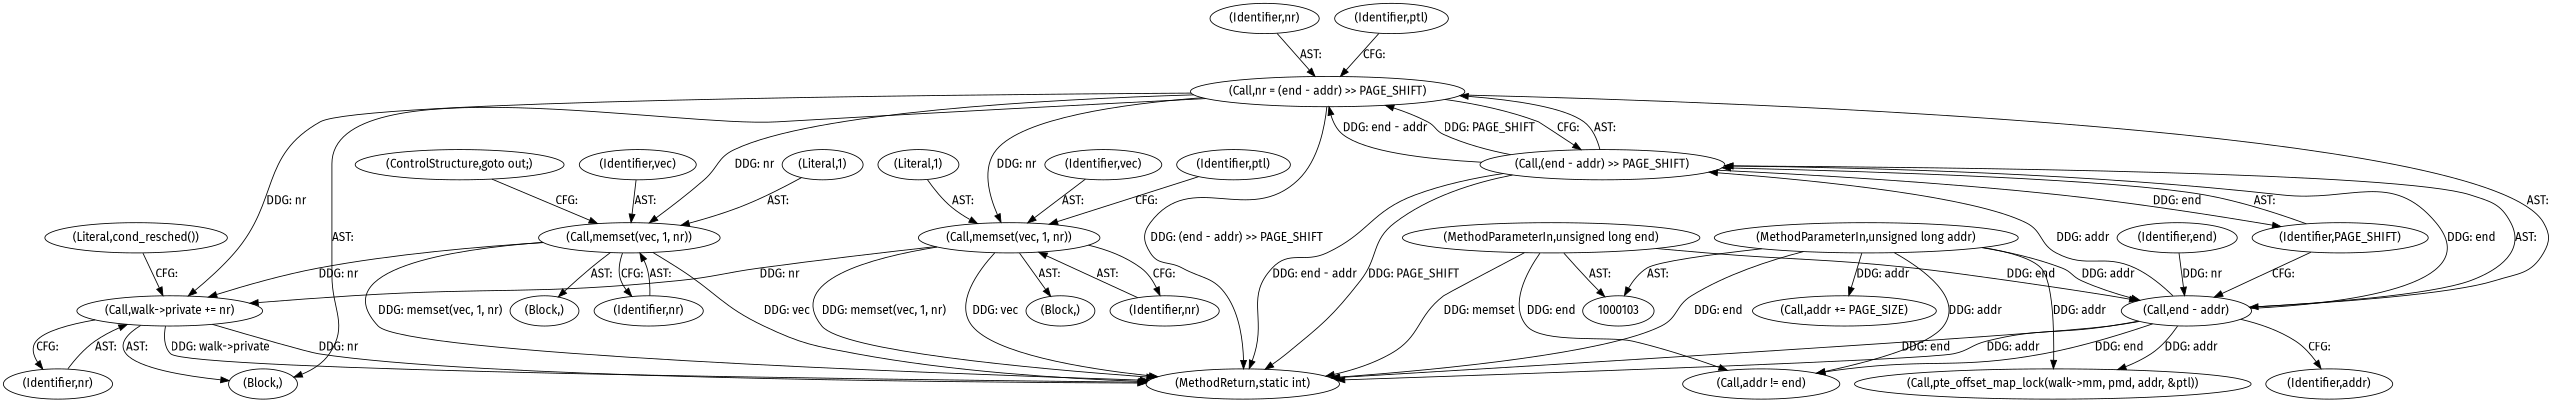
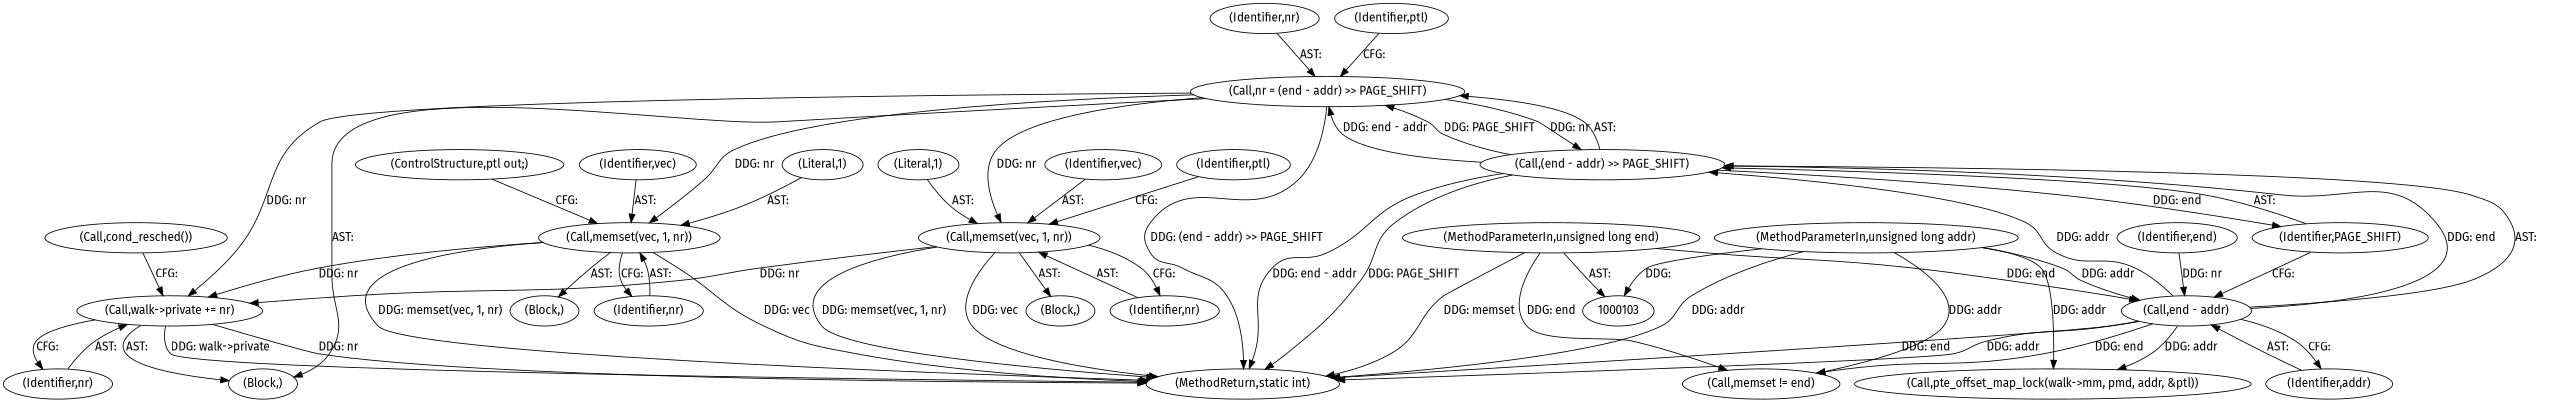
(1570, 128) -> (1570, 128)
(2174, 135) -> (2260, 350)
(460, 165) -> (460, 165)
(136, 238) -> (136, 238)
(1660, 274) -> (1660, 274)
(1718, 311) -> (1718, 311)
(1844, 311) -> none
(1761, 384) -> (1761, 384)
